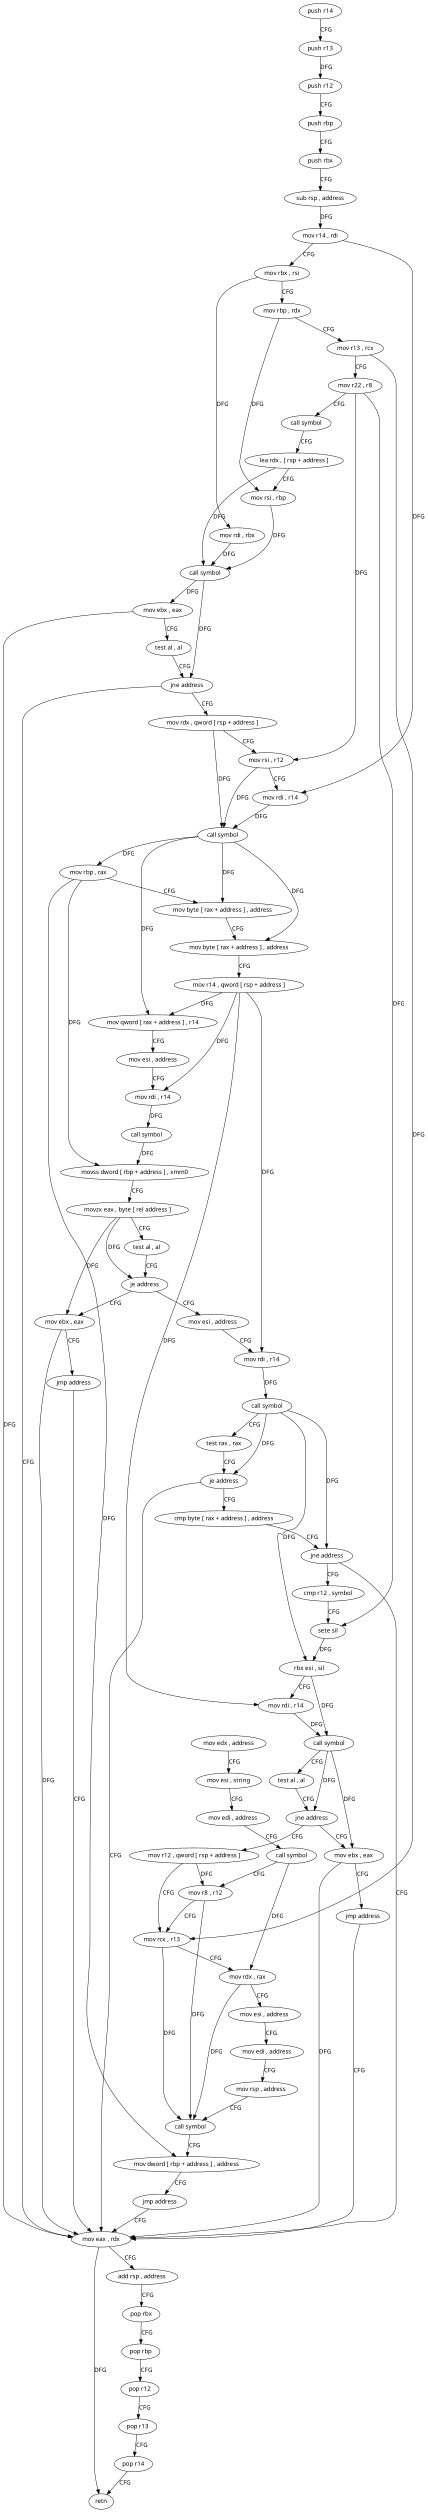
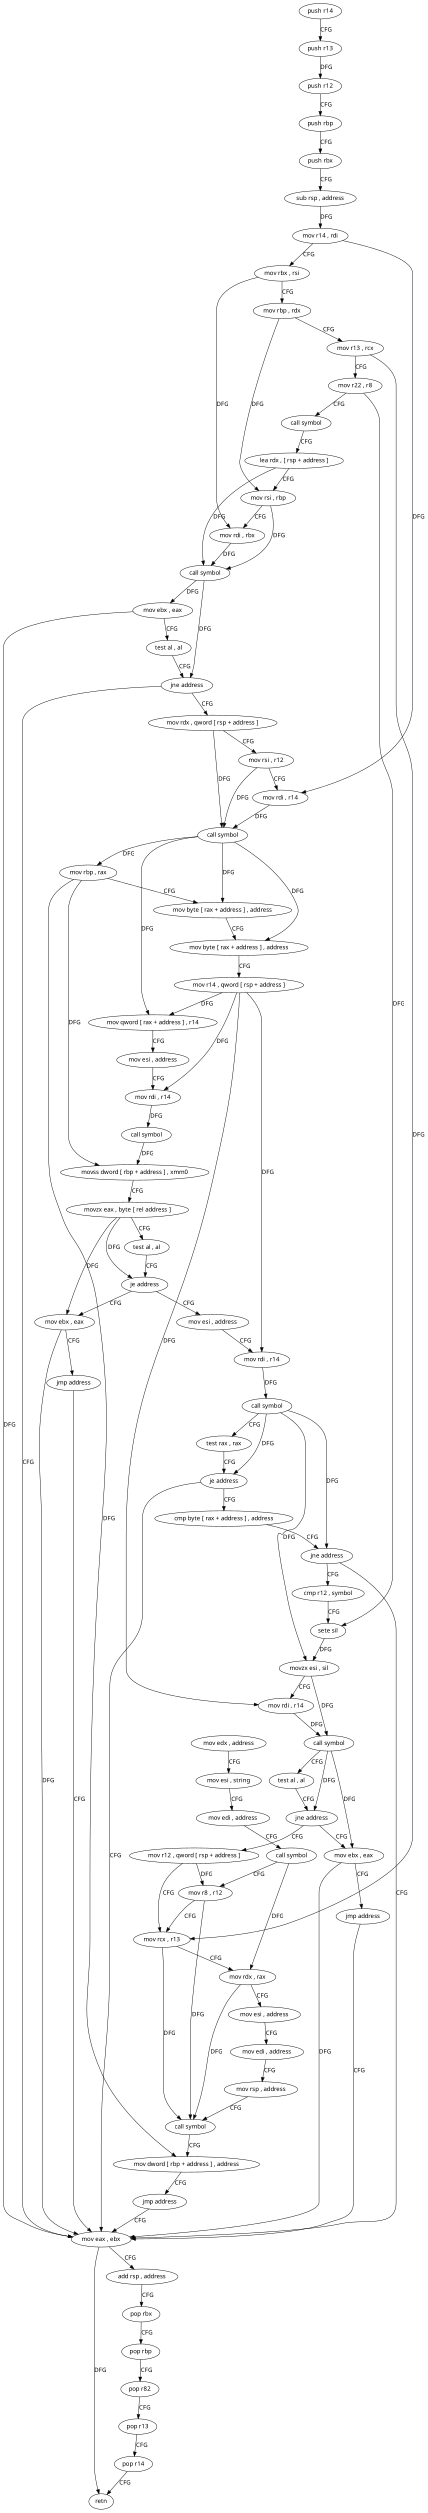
none -> (254, 515)
(355, 596) -> none
(309, 1668) -> (309, 1668)
(101, 2239) -> (101, 2239)
(140, 2389) -> (140, 2389)
